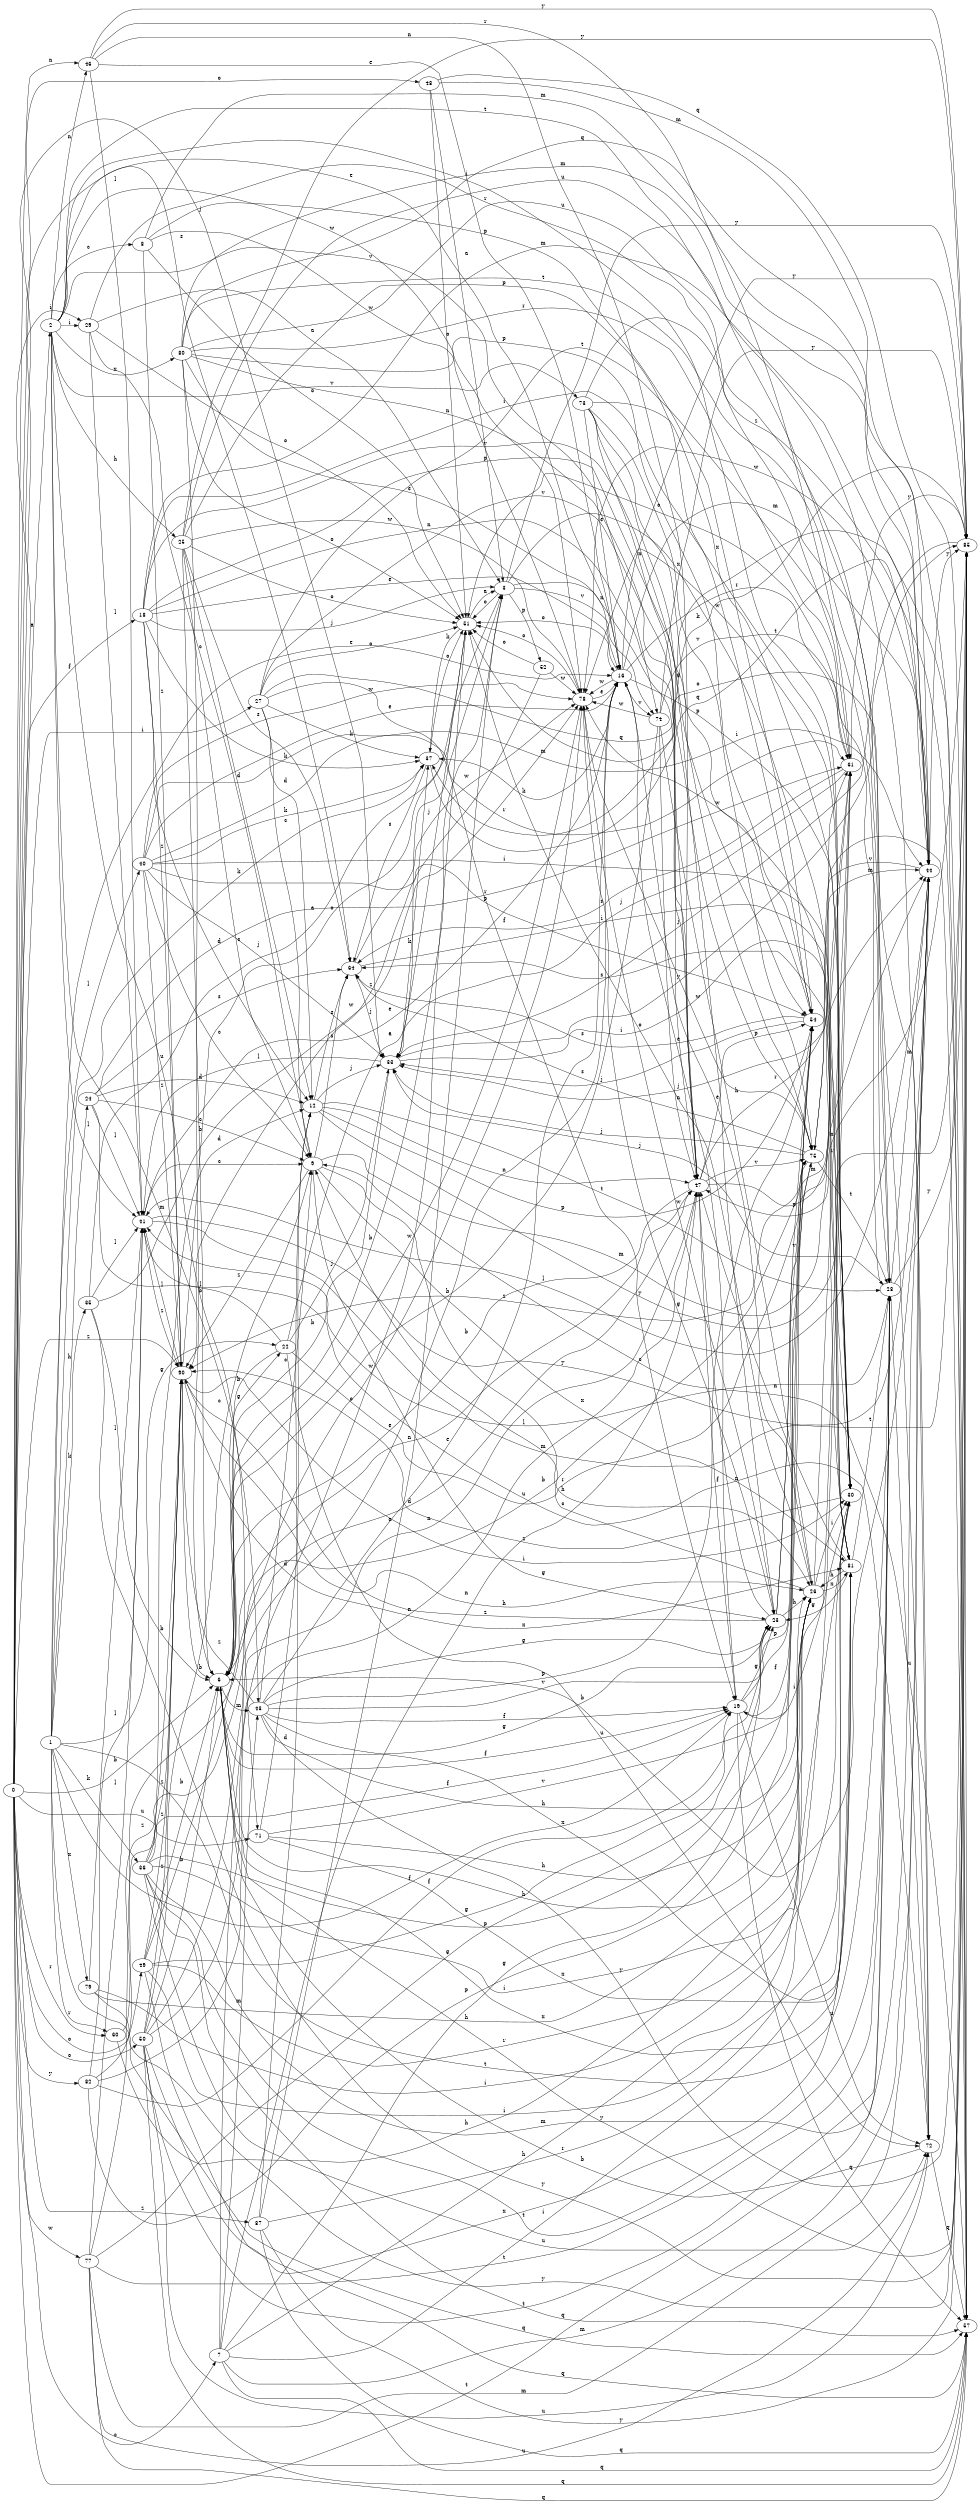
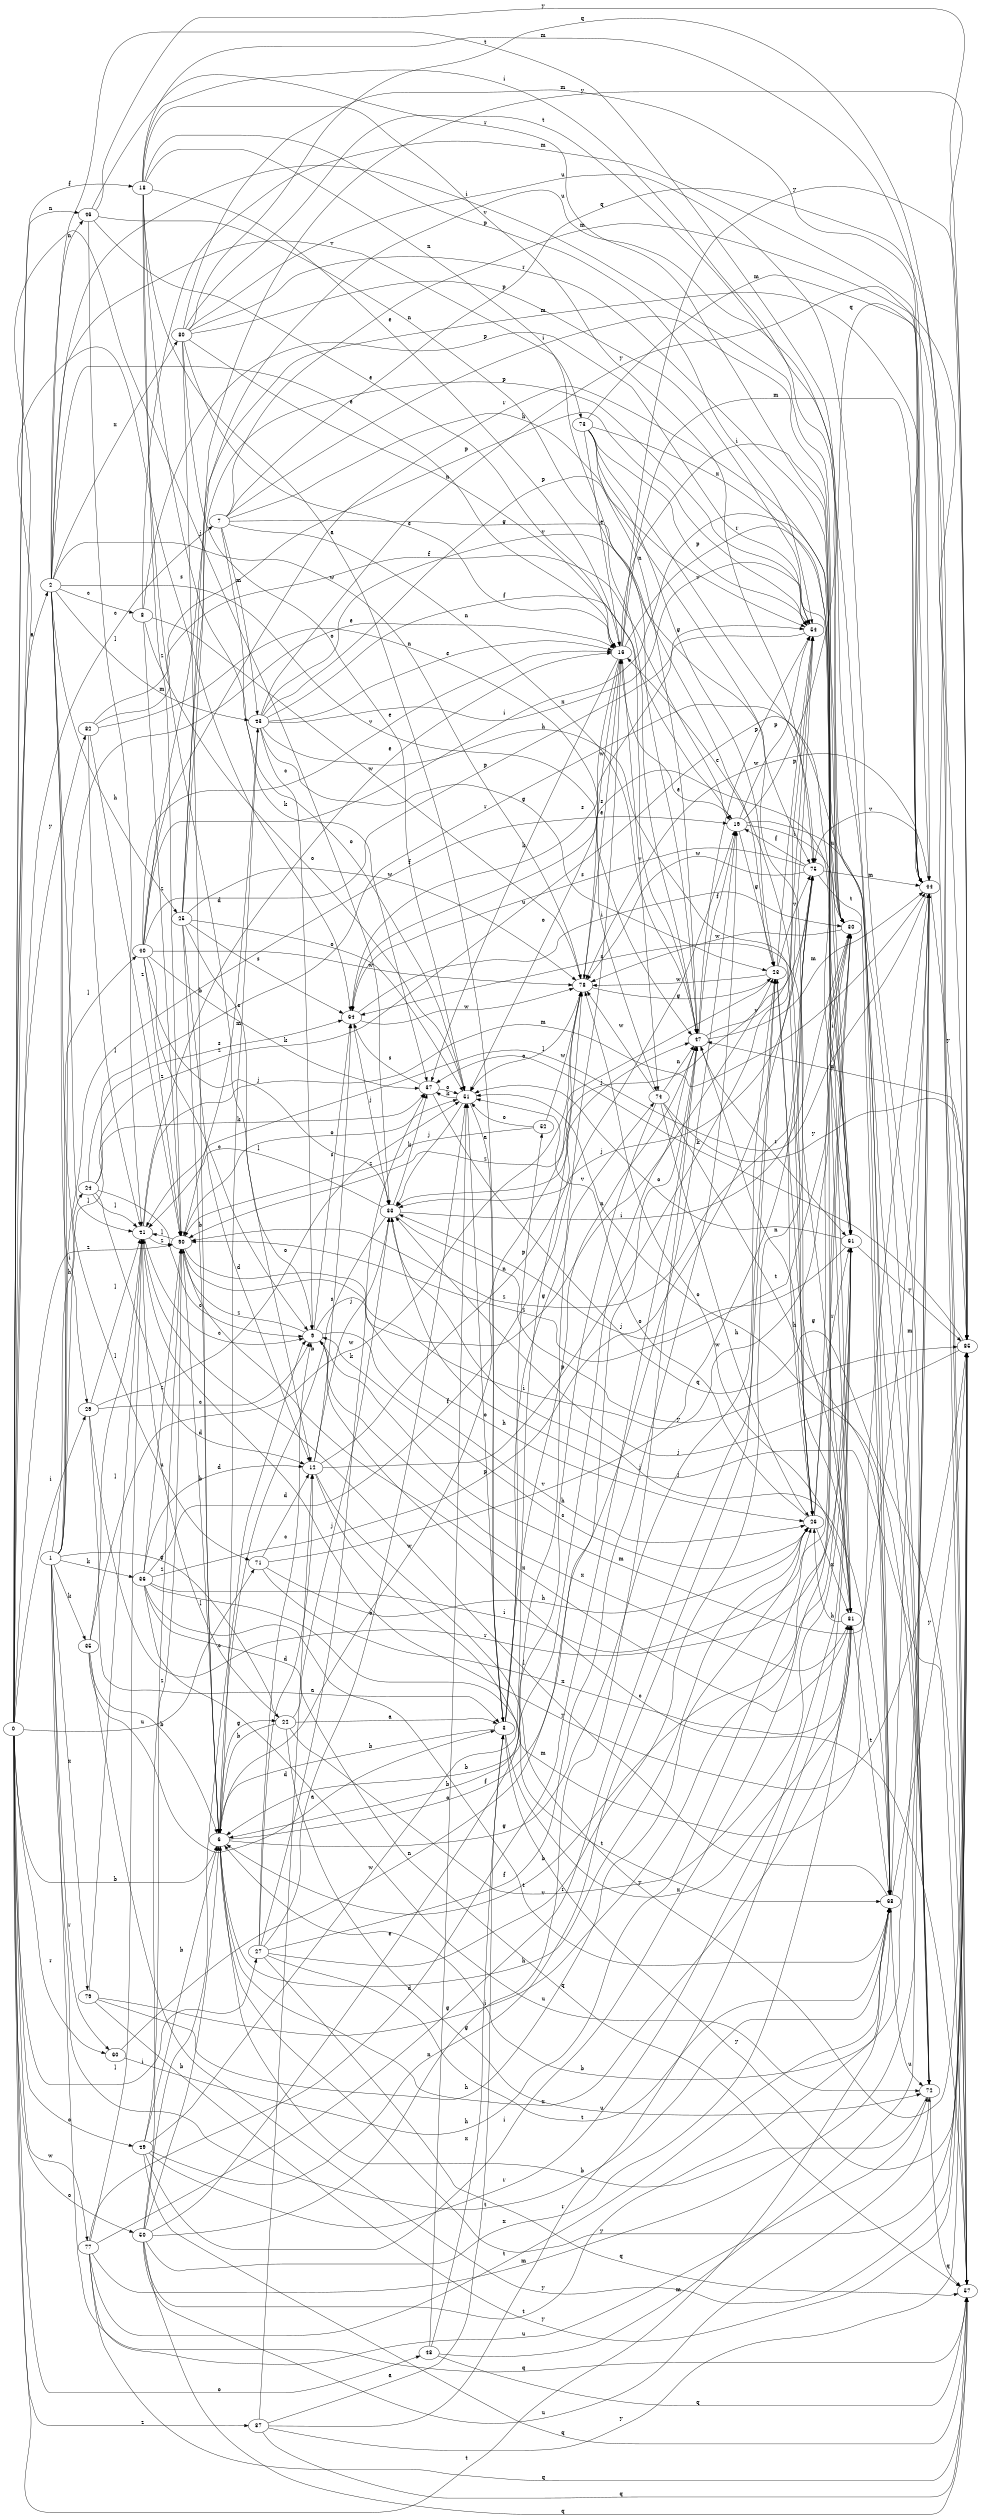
(467, 253) -> (467, 2139)
(756, 421) -> (757, 277)
(332, 623) -> (332, 533)
(890, 1290) -> (891, 1902)
(717, 1399) -> none
